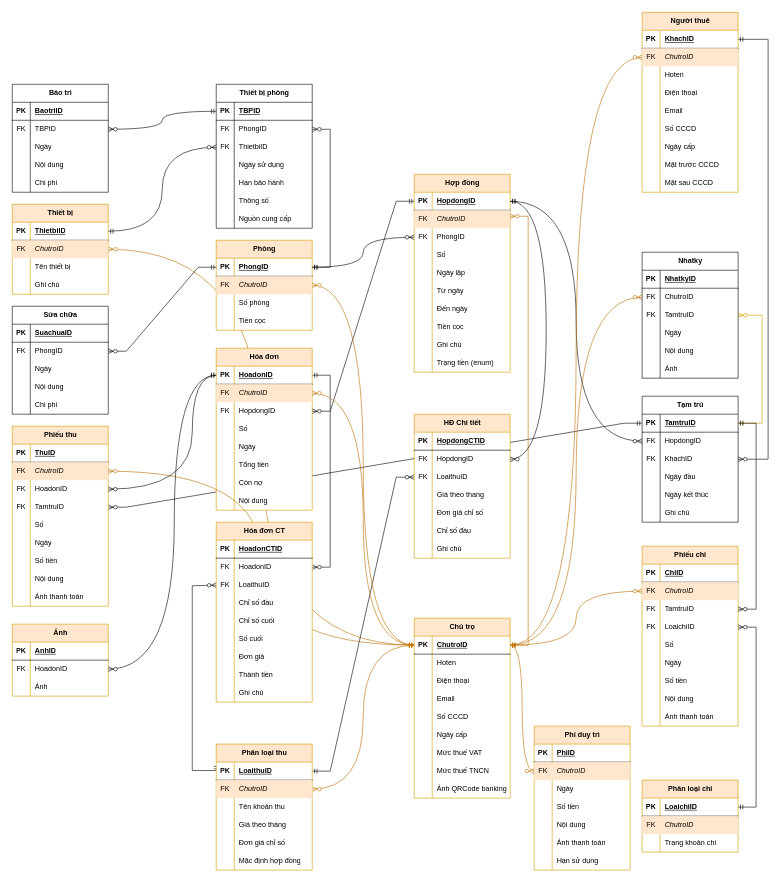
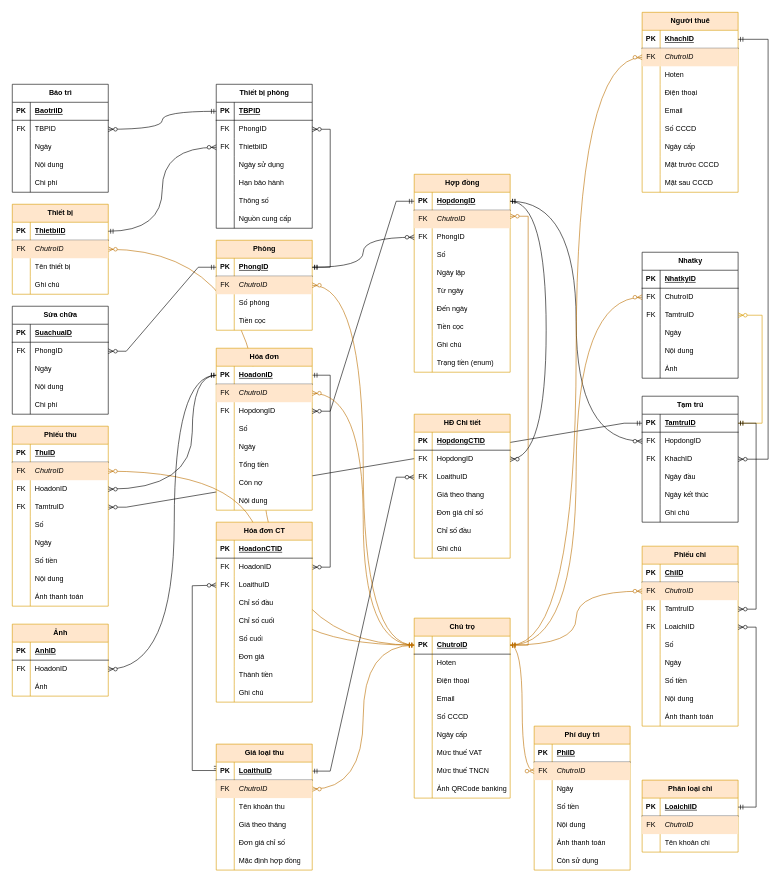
(265, 753) -> (265, 753)
(693, 843) -> (689, 843)
(577, 861) -> (577, 861)
